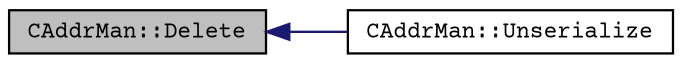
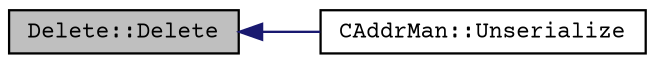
(138, 32) -> (124, 32)
